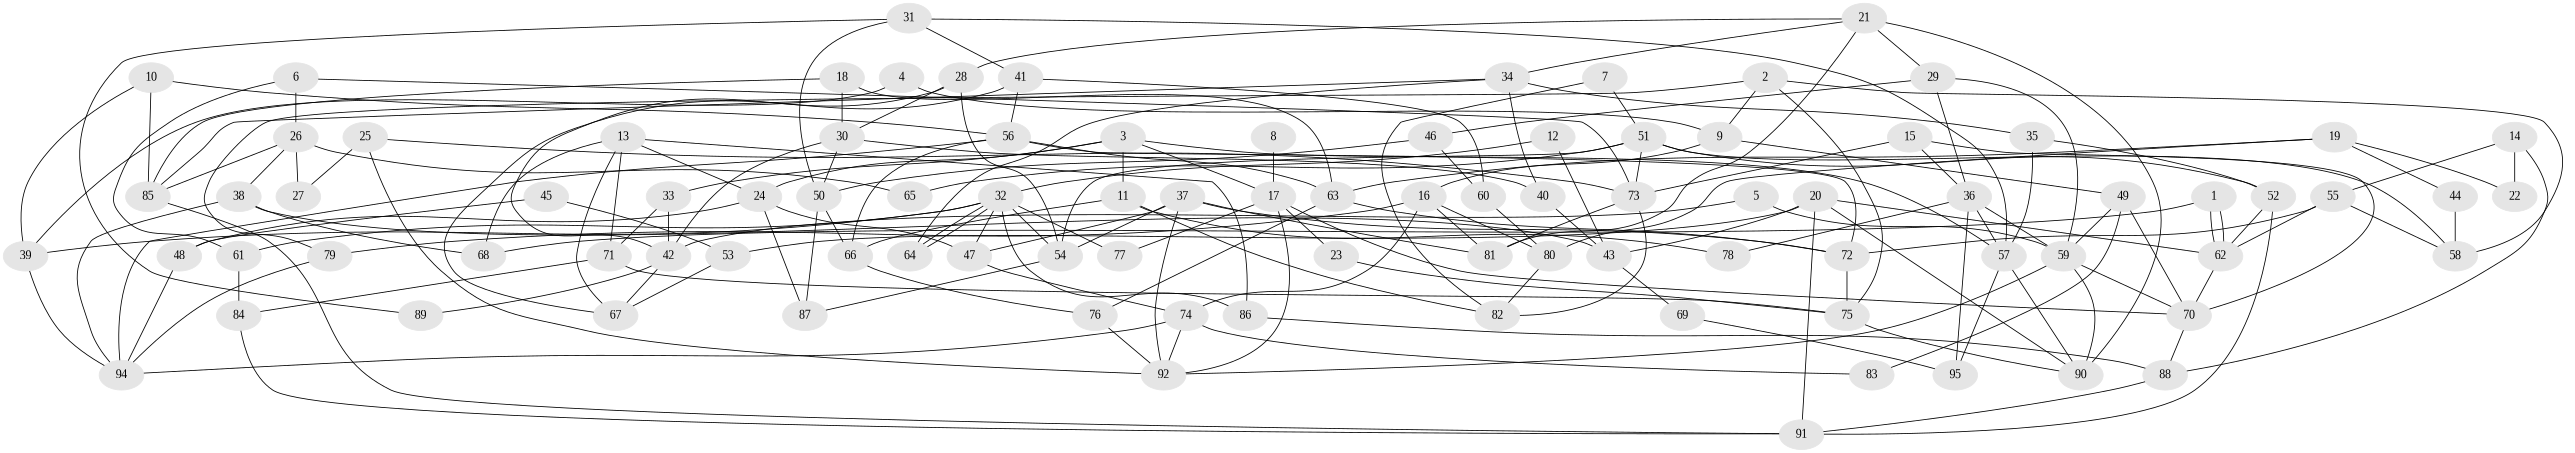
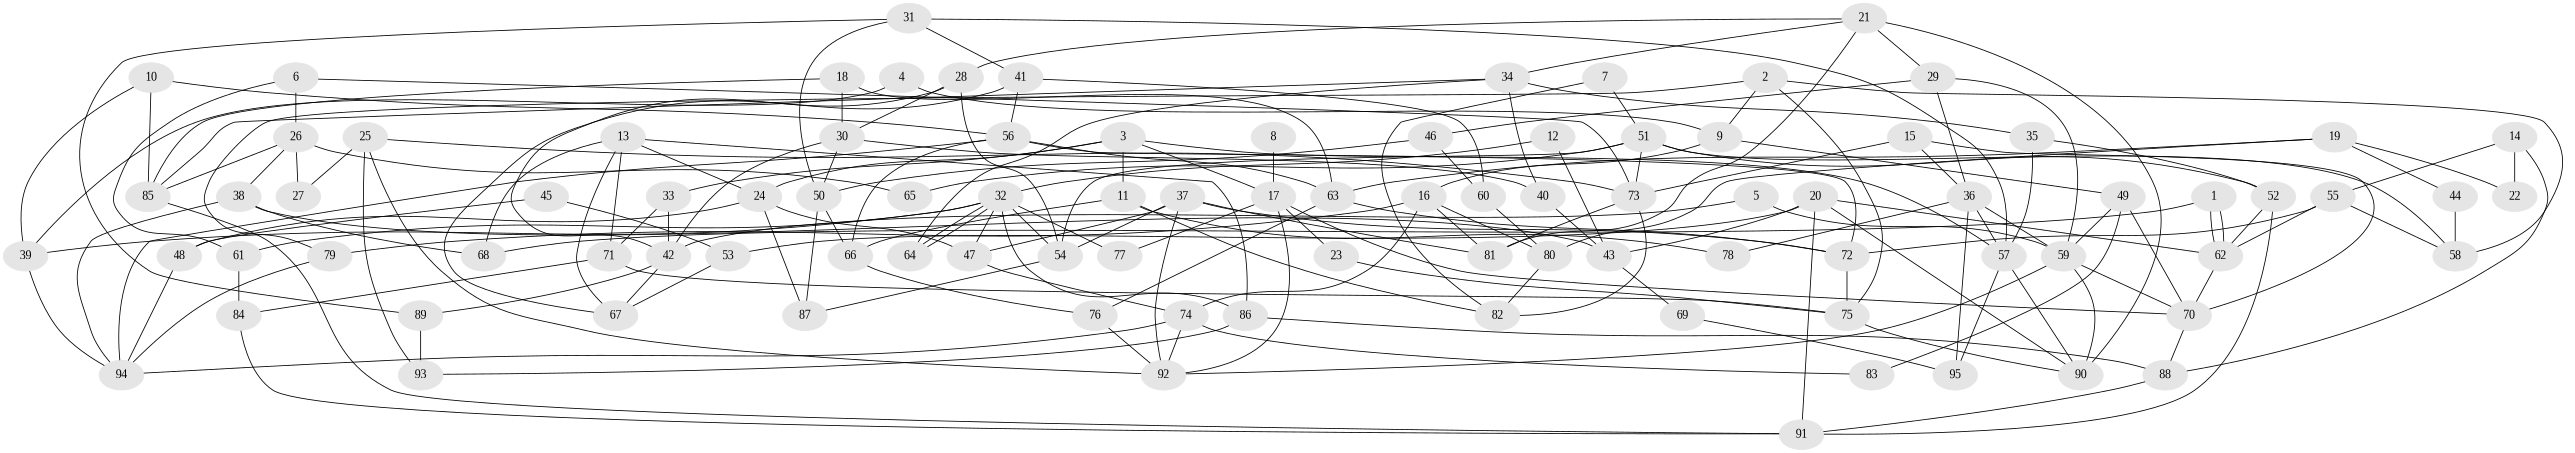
none -> (421, 375)
